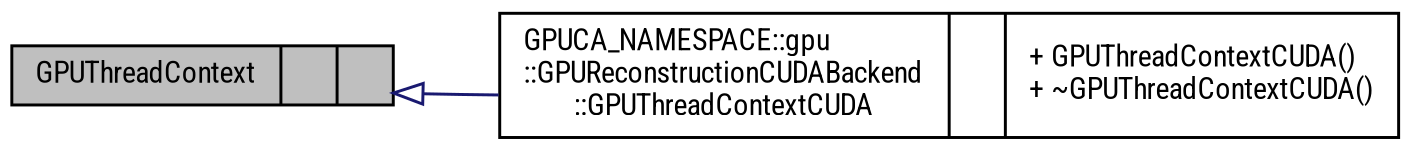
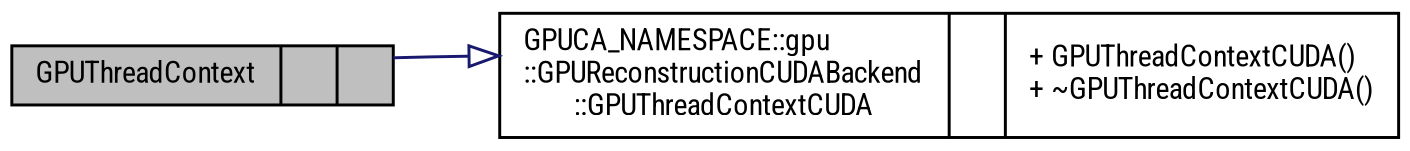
(461, 94) -> (431, 57)
